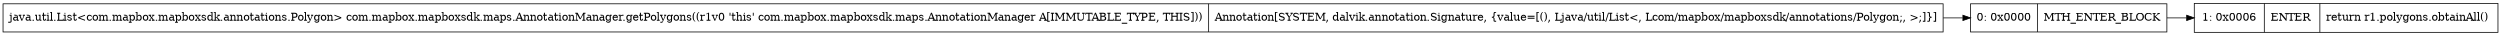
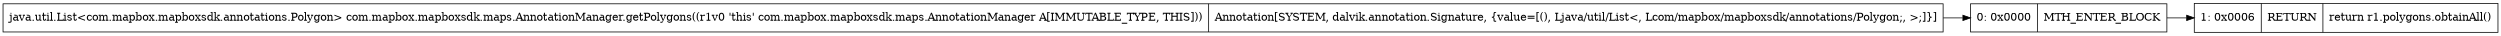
(2291, 18) -> (2292, 18)
